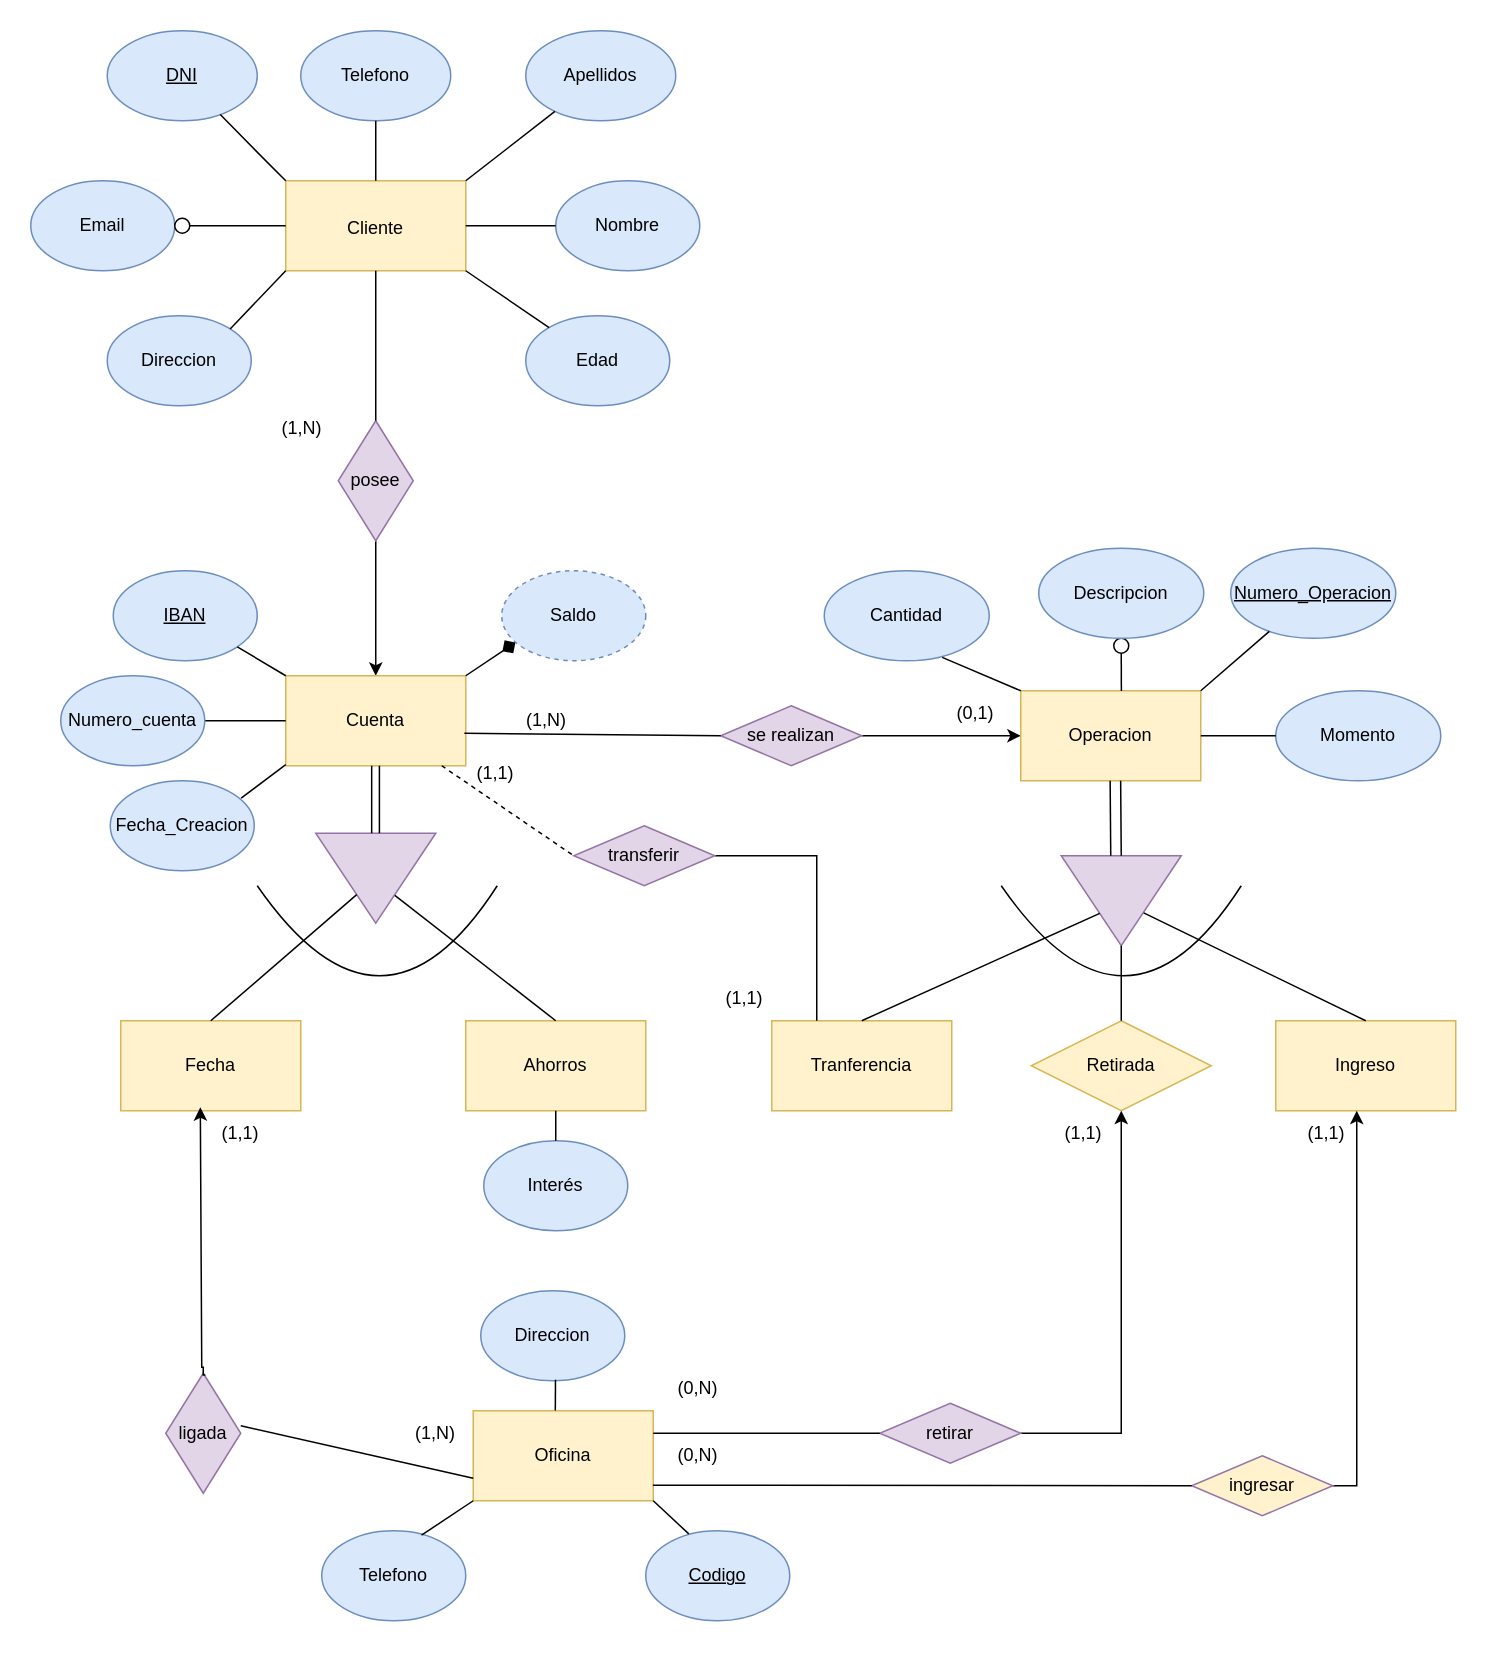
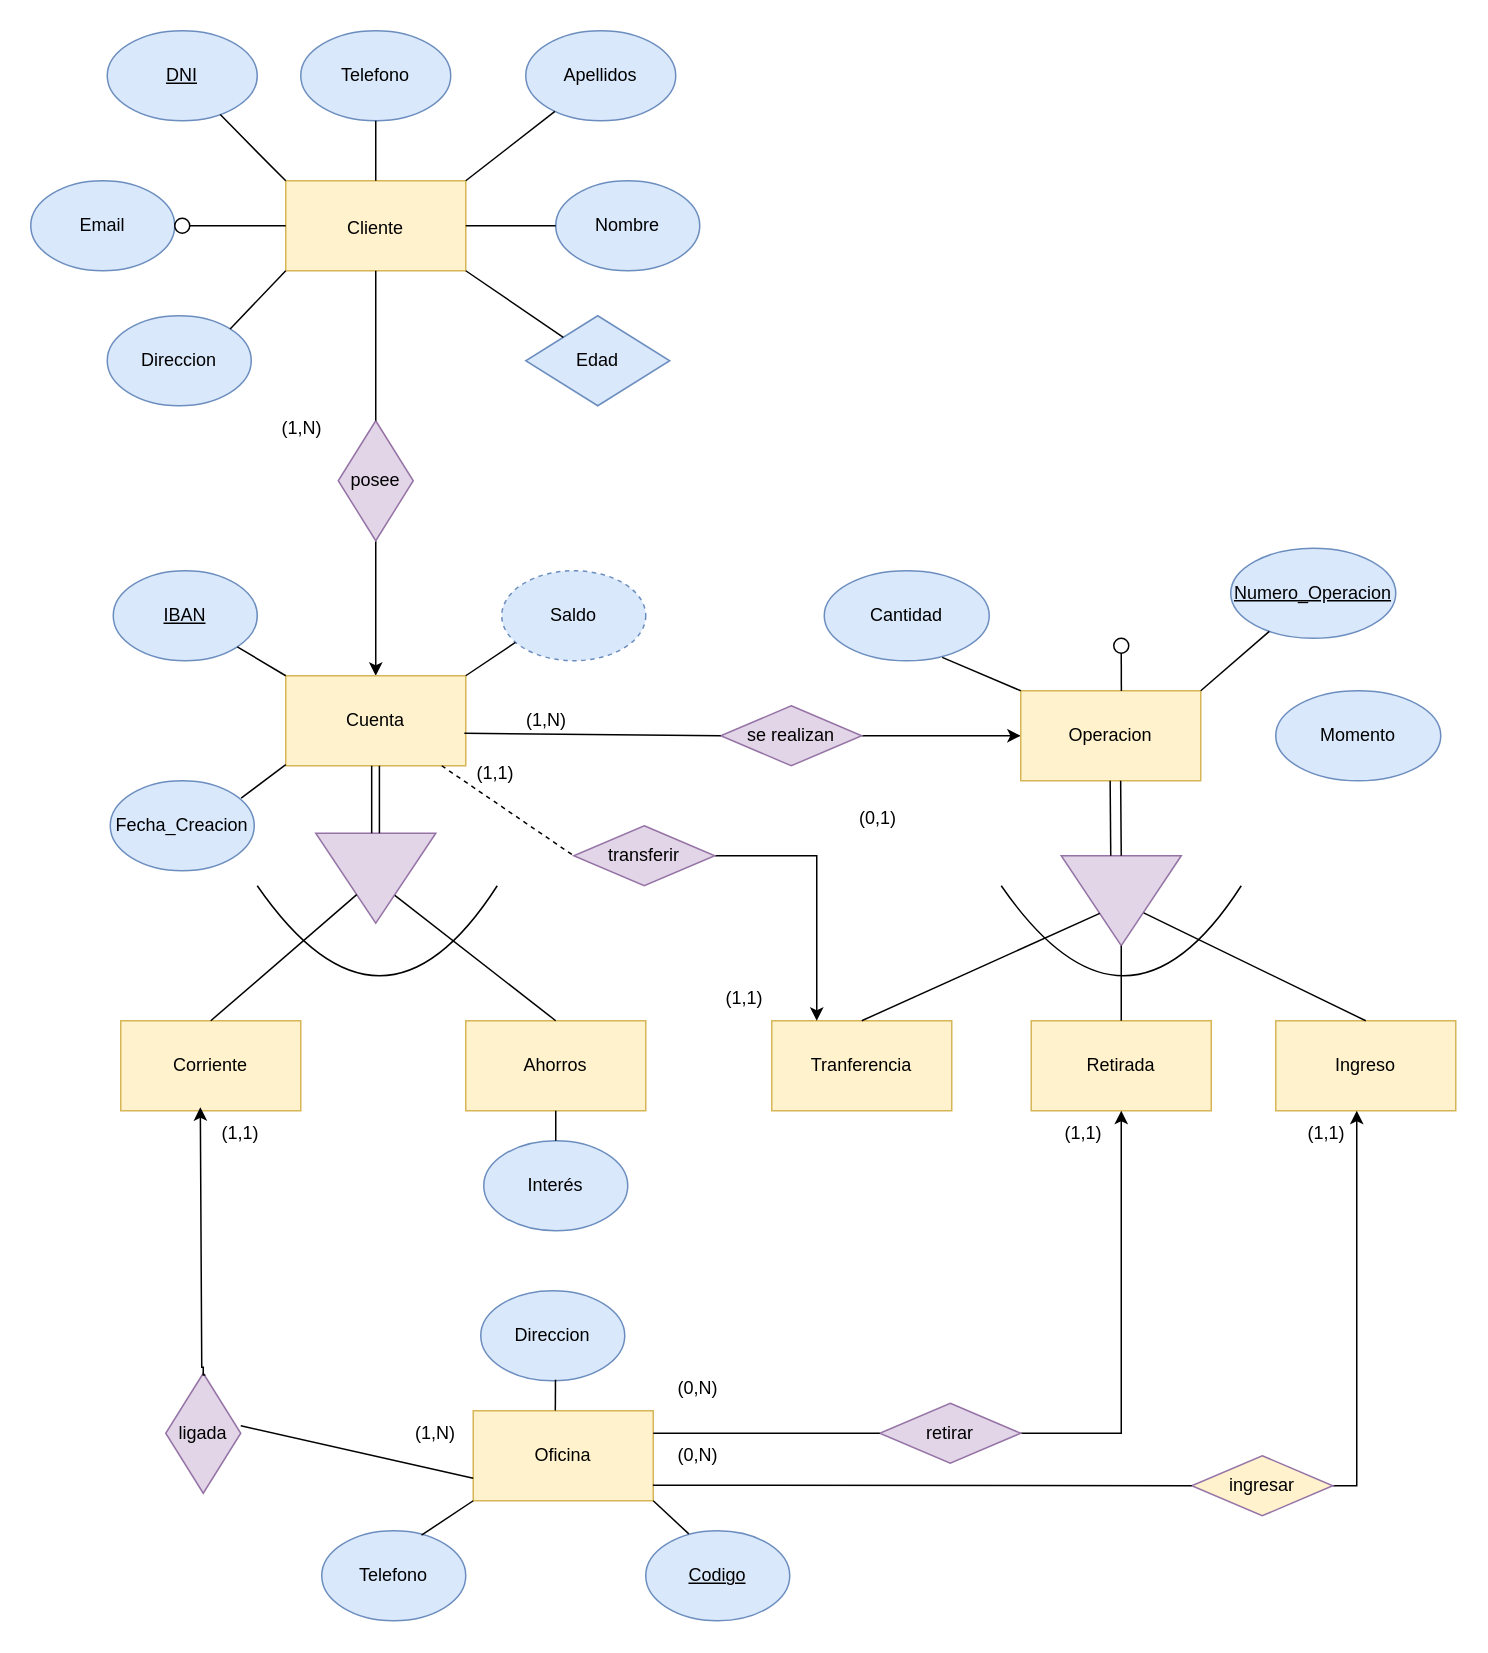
(598, 361) -> (598, 361)
(1121, 593) -> none
(502, 651) -> (509, 647)
(976, 713) -> (878, 818)
(133, 721) -> none
(245, 721) -> none
(1239, 736) -> none
(817, 1013) -> (817, 1009)
(211, 1066) -> (211, 1066)
(1121, 1066) -> (1121, 1066)
